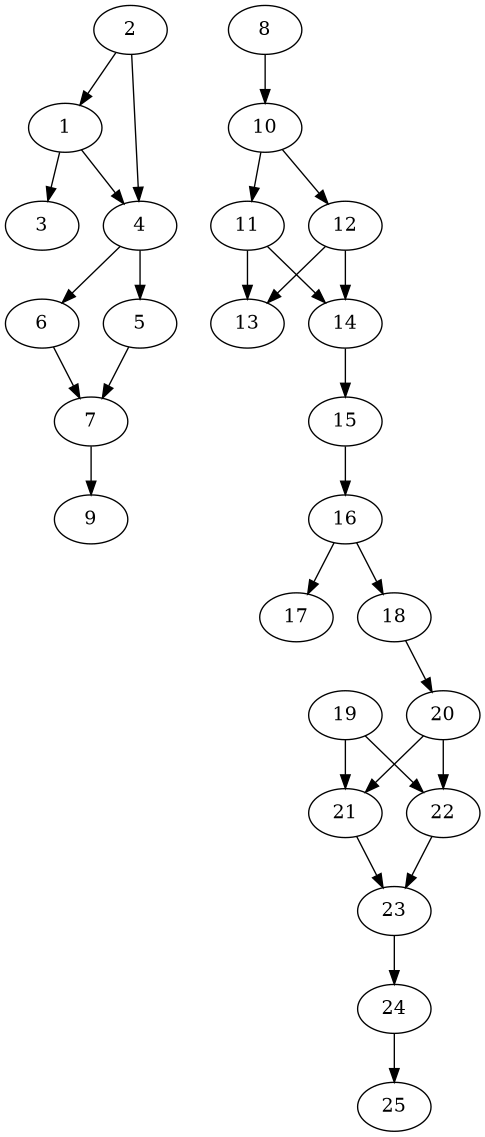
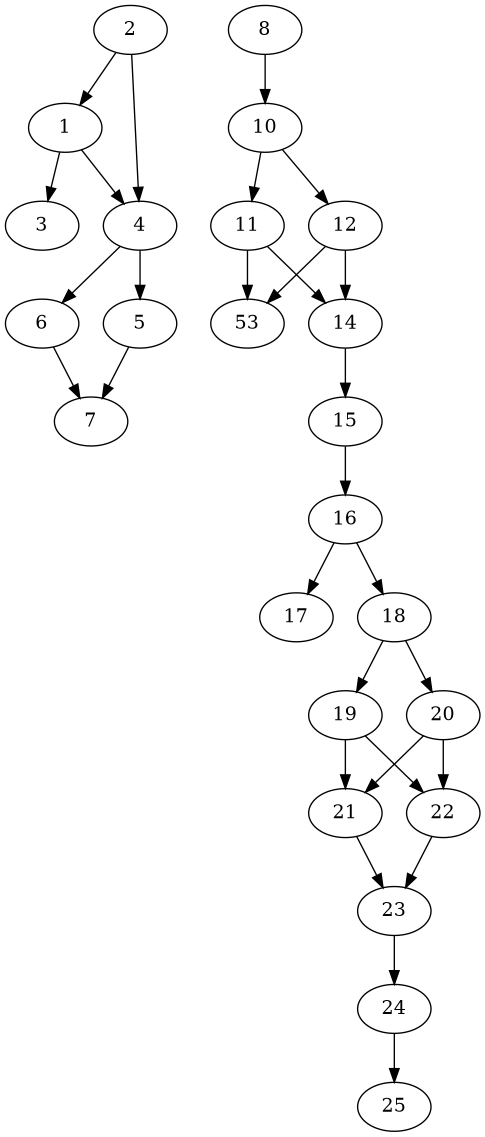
(247, 324) -> (247, 324)
(91, 519) -> none
none -> (373, 660)
